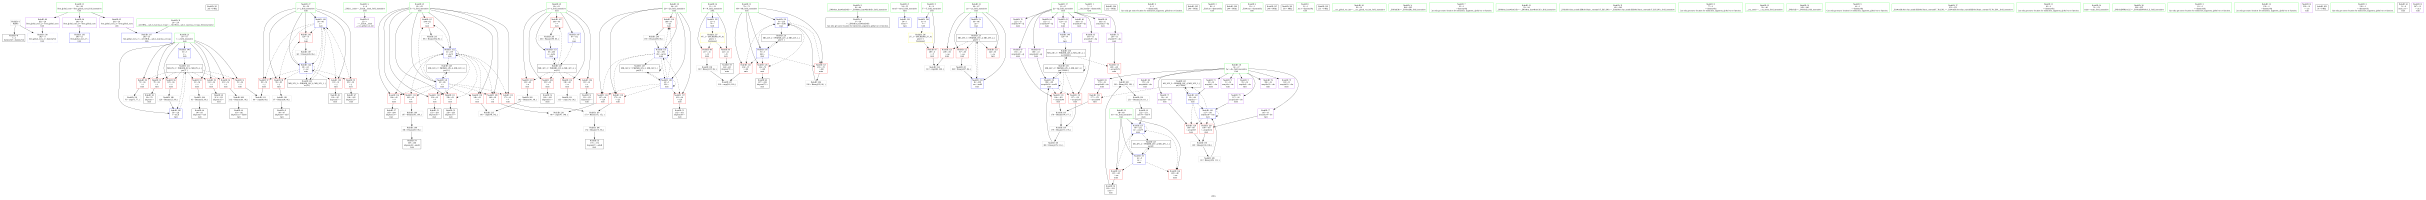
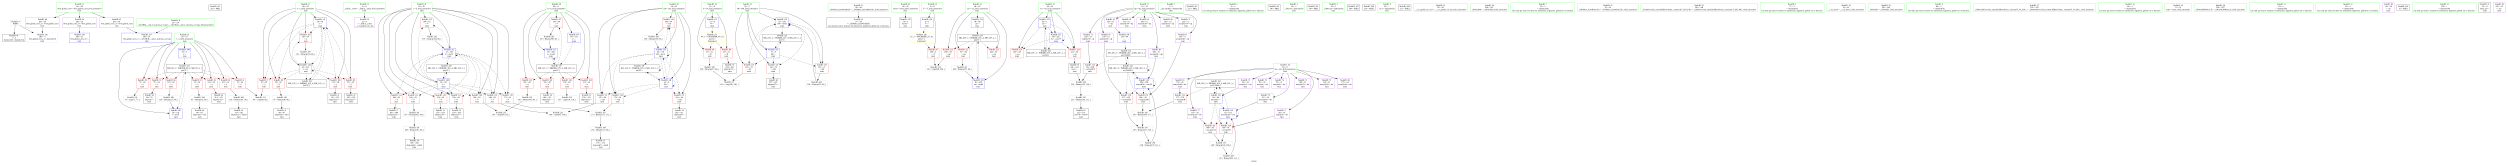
(1141, 120) -> none
